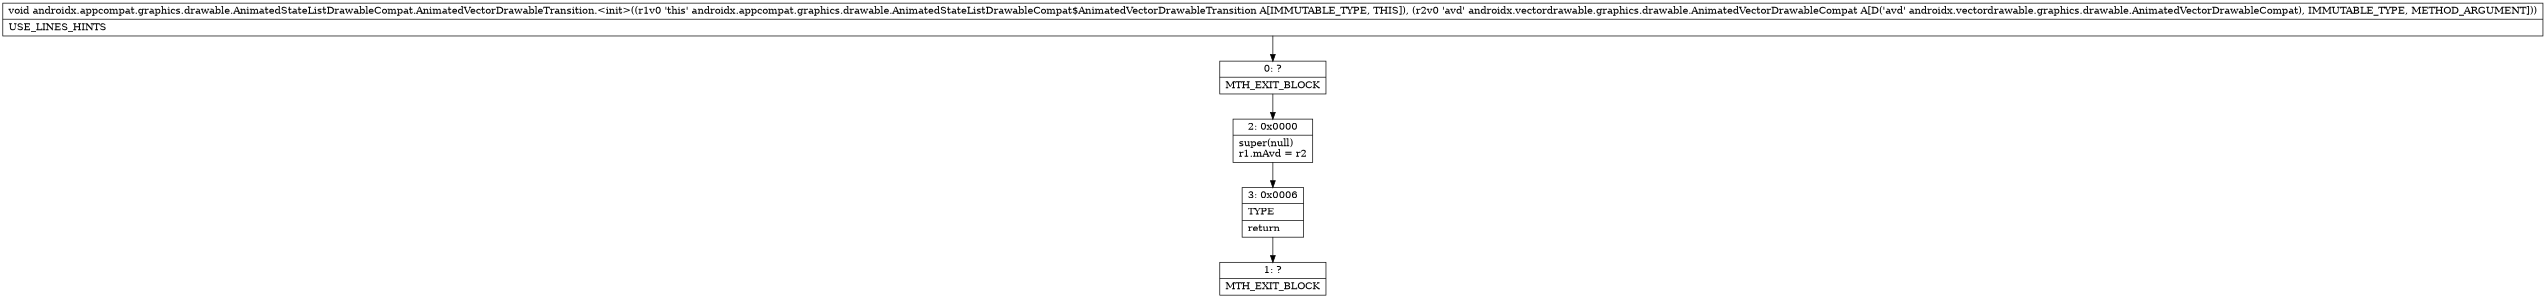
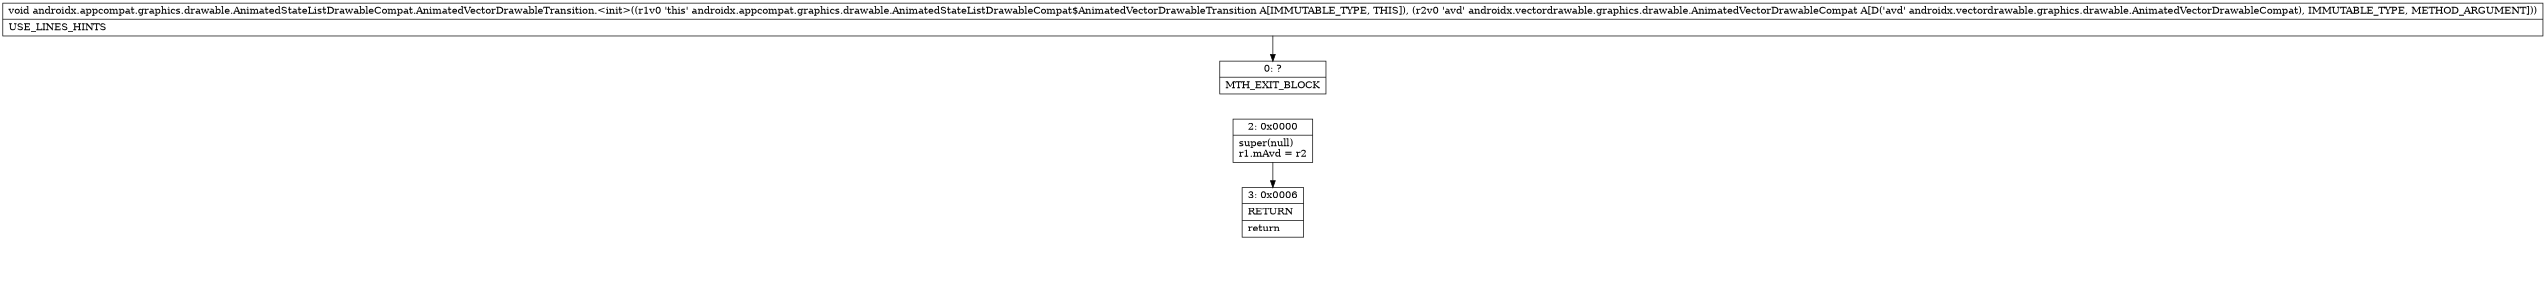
(1273, 103) -> none
(1261, 212) -> (1270, 212)
(1273, 279) -> none
